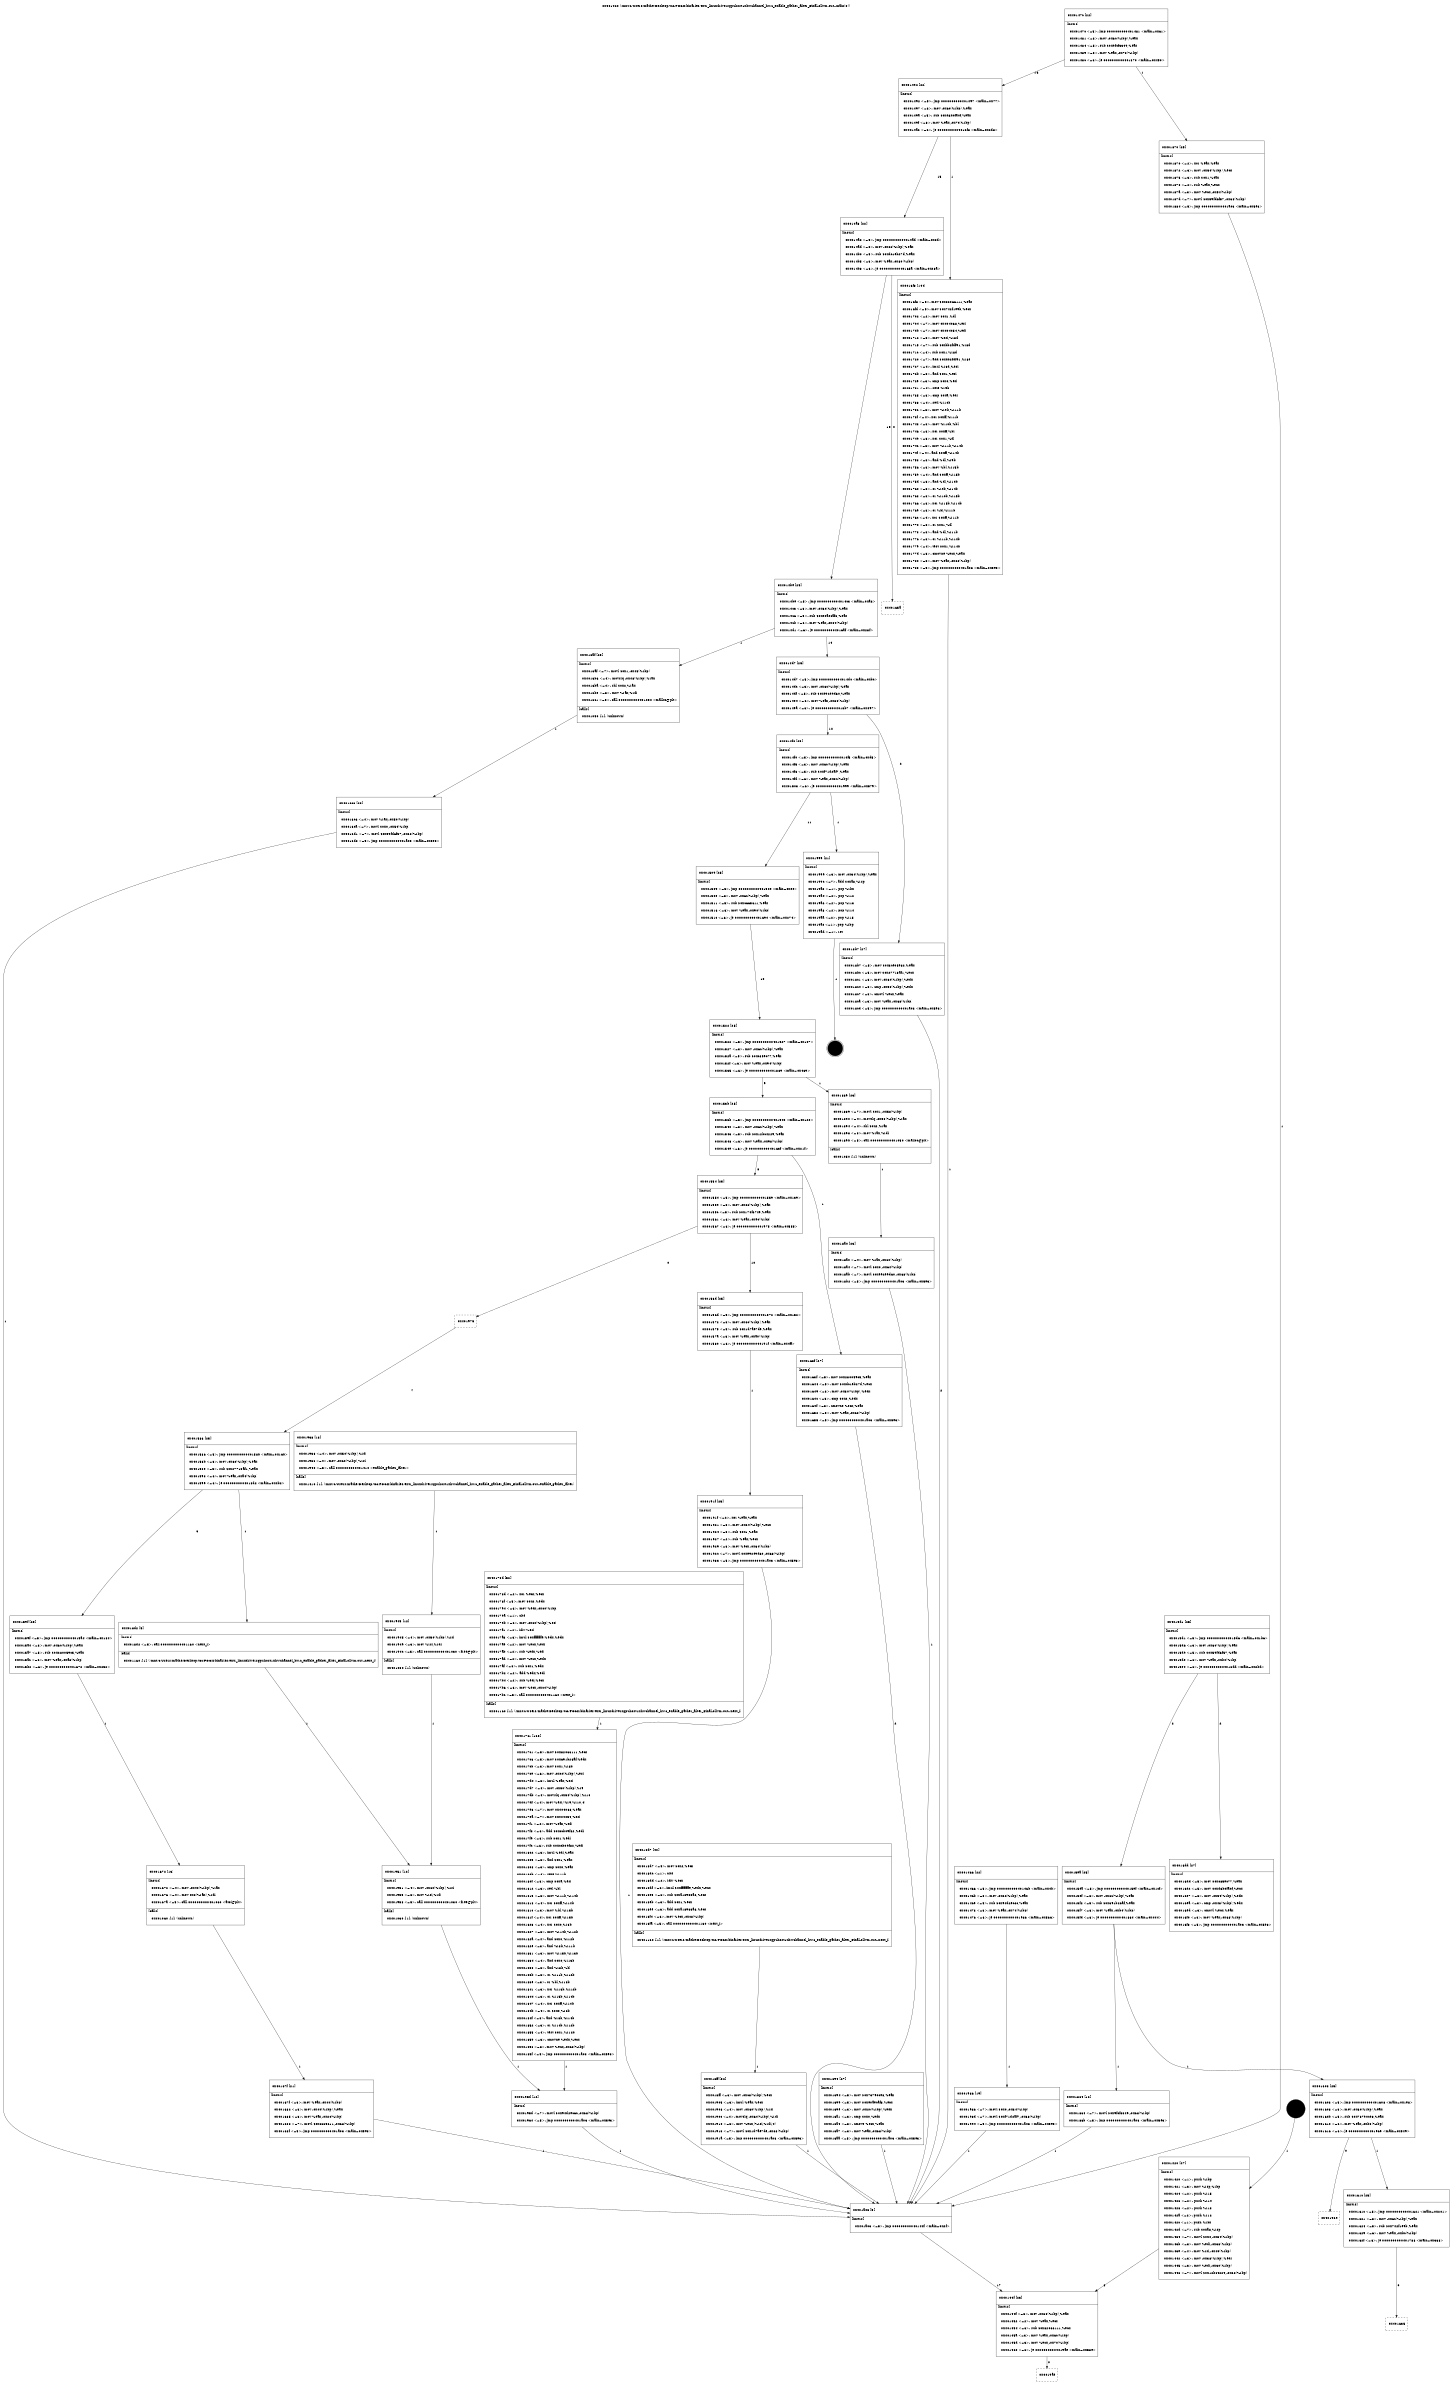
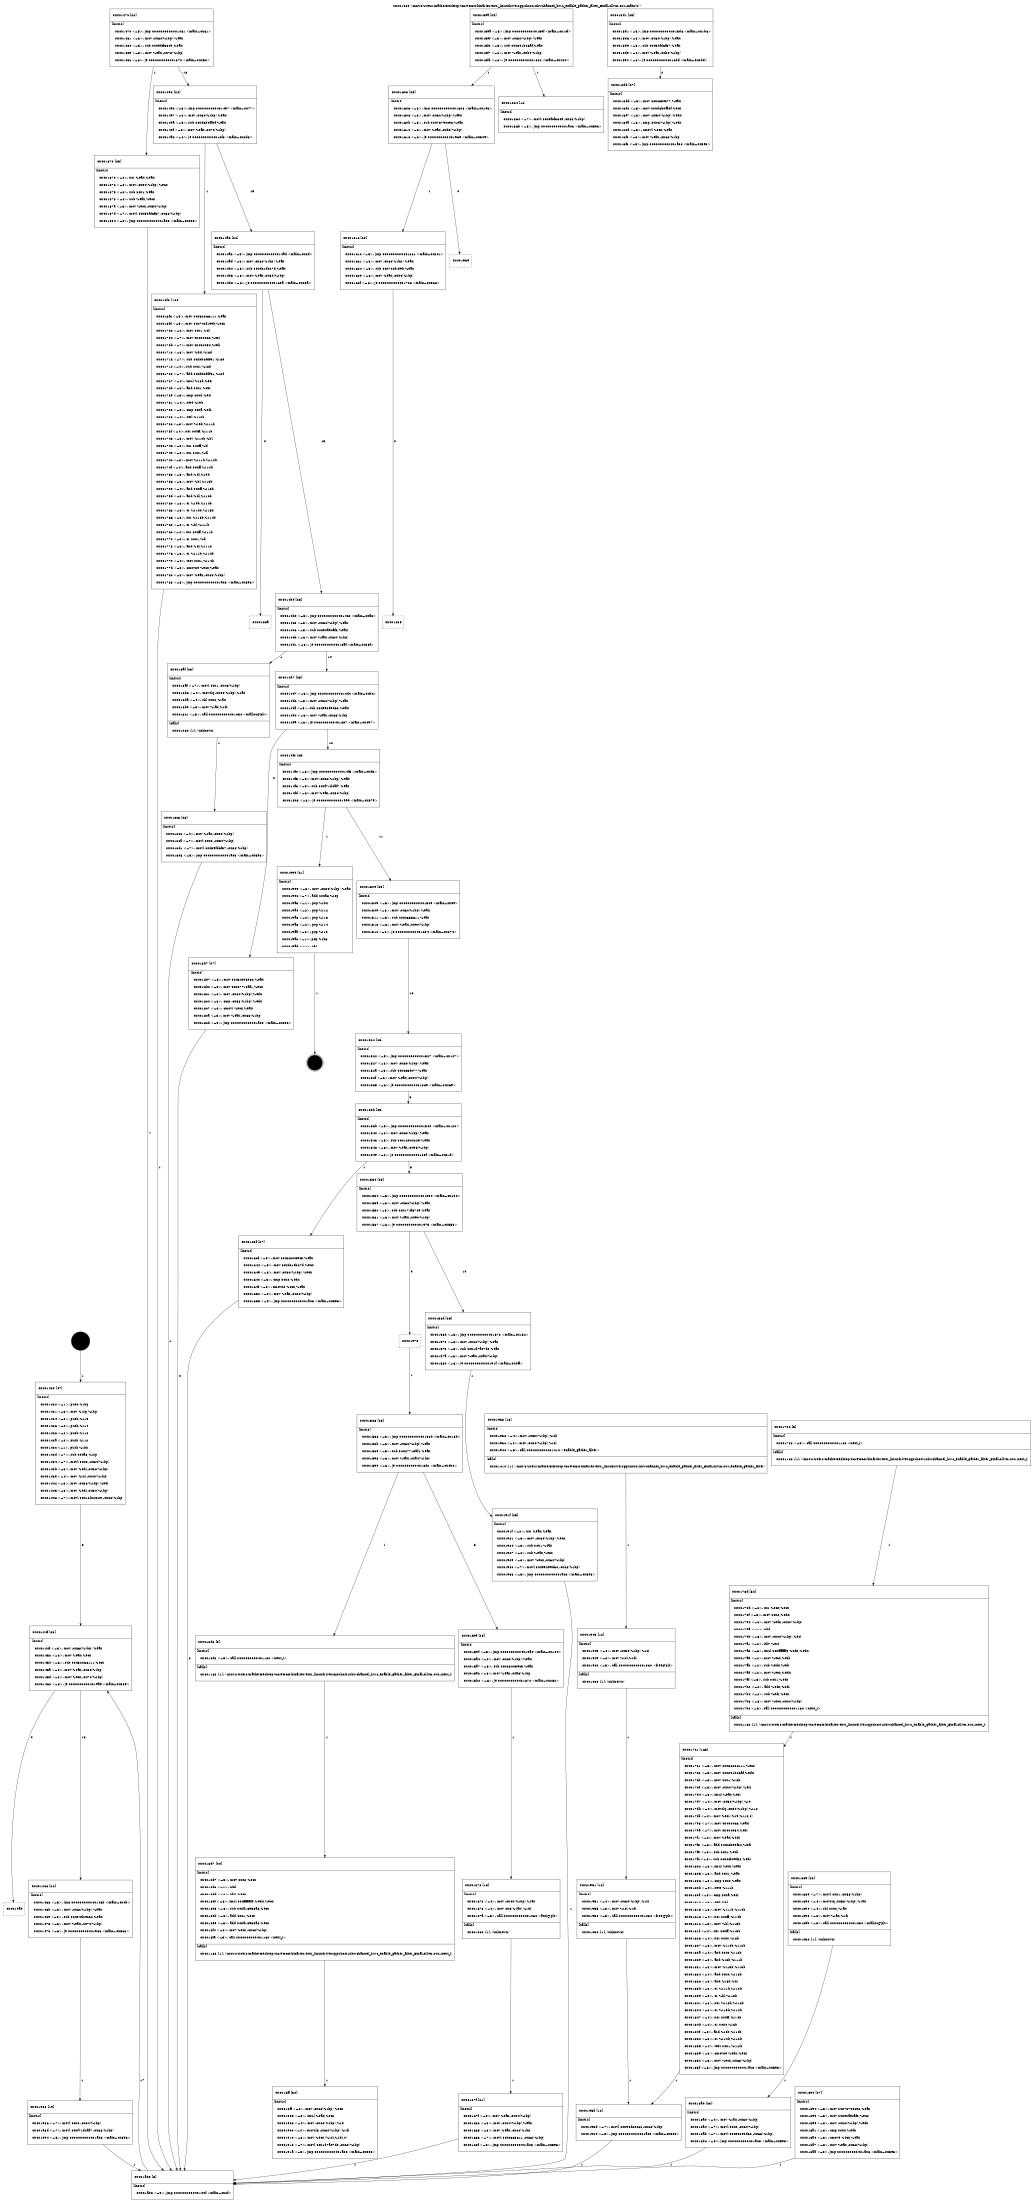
(816, 1084) -> none
none -> (901, 1443)
(336, 1765) -> (325, 1768)
(1152, 1766) -> none
none -> (81, 1784)
(1017, 2168) -> none
(834, 2173) -> none
